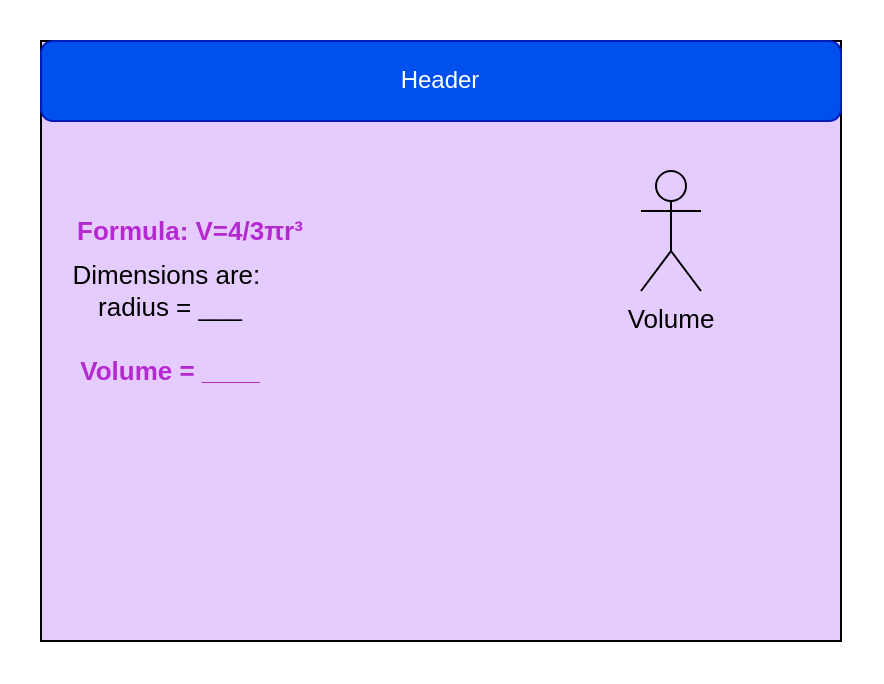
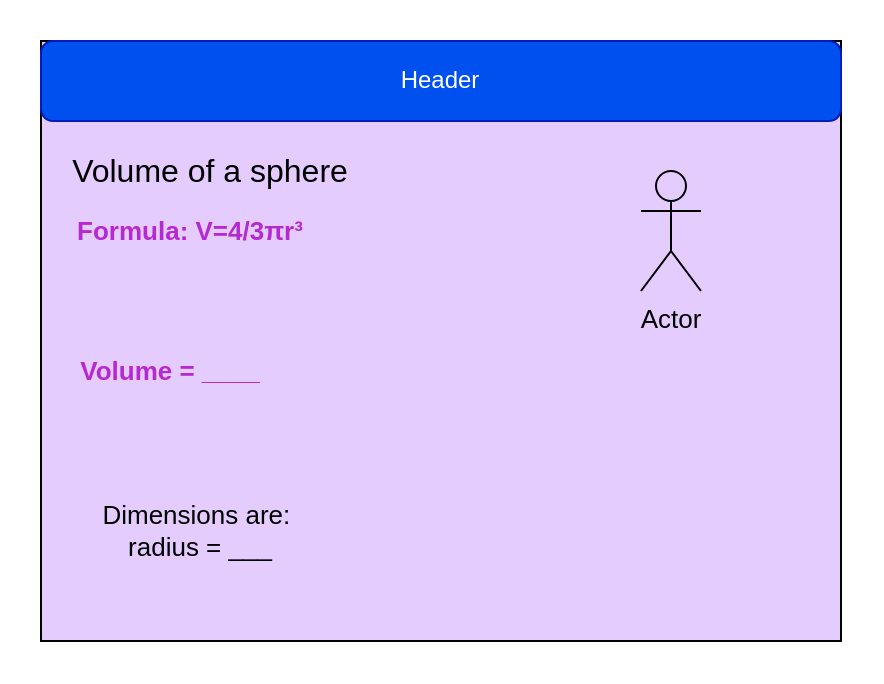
none -> (211, 171)
(171, 291) -> (201, 531)
(672, 321) -> (672, 321)
